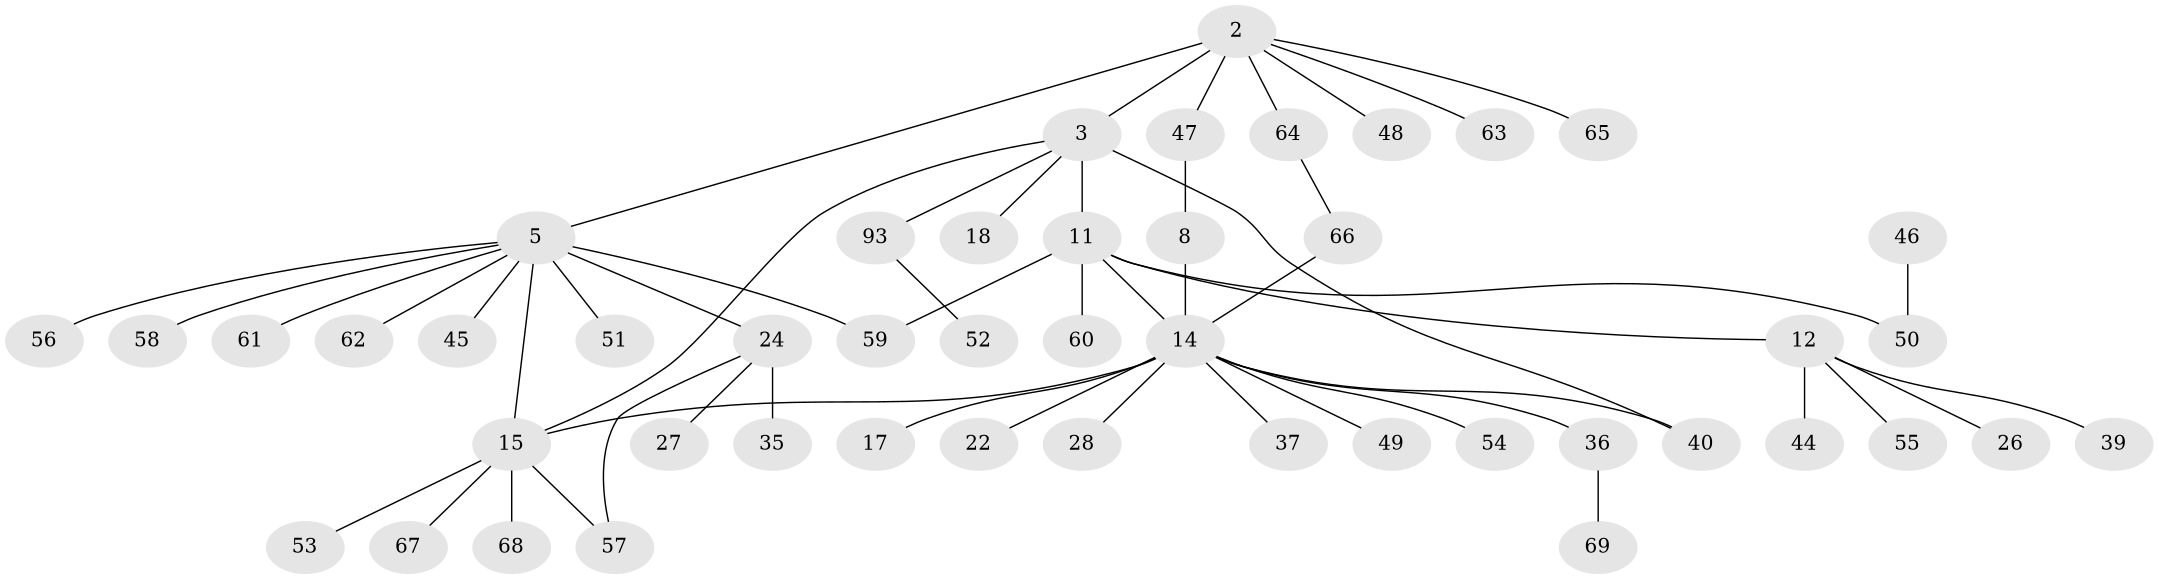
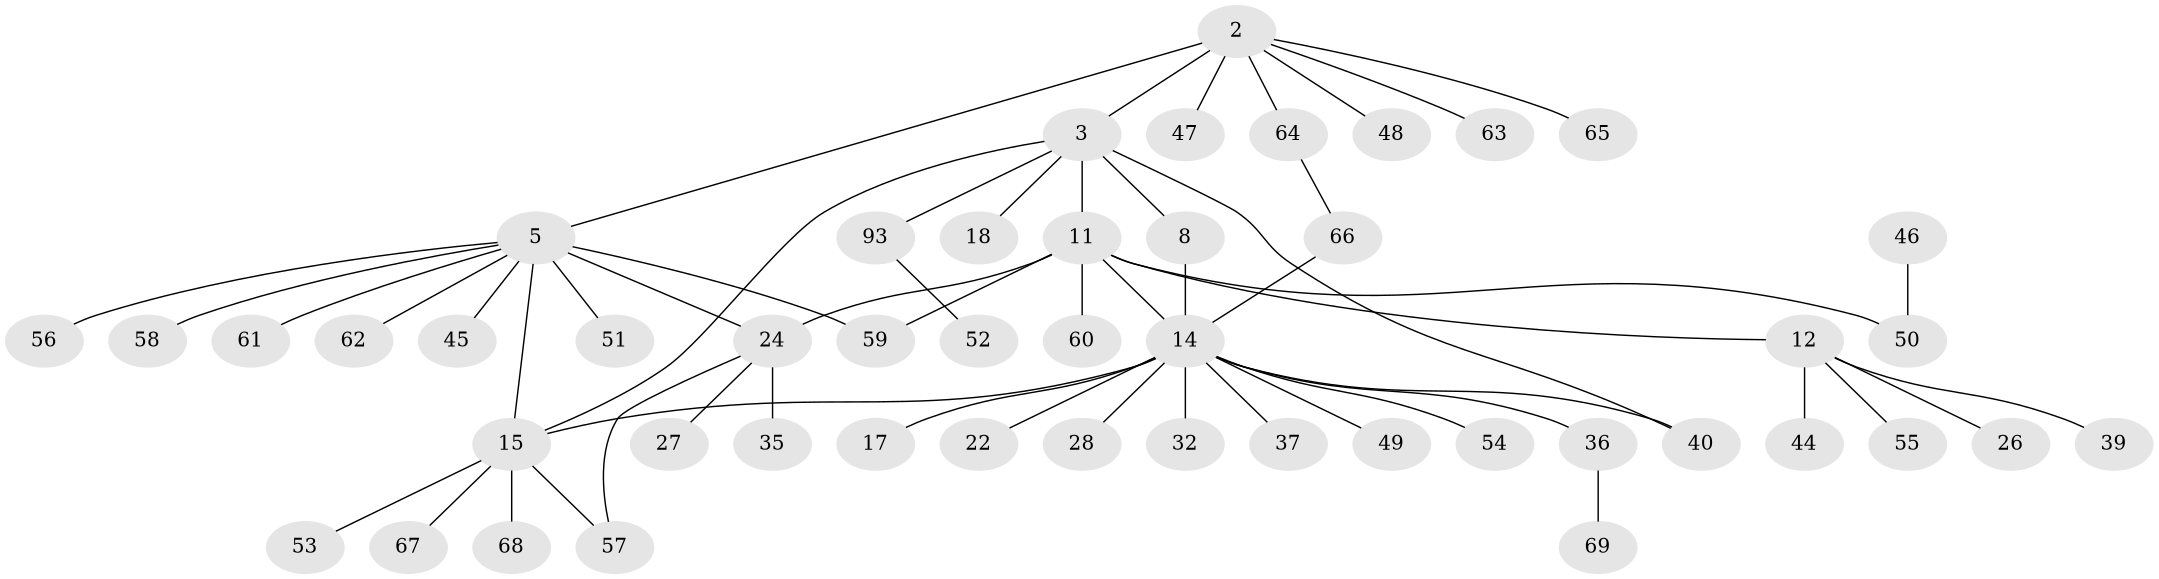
(1185, 195) -> (1134, 186)
none -> (940, 287)
none -> (1185, 444)
